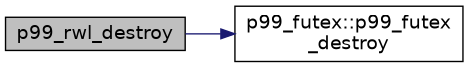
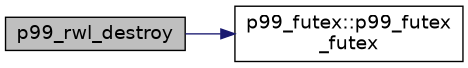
(349, 34) -> (349, 34)
